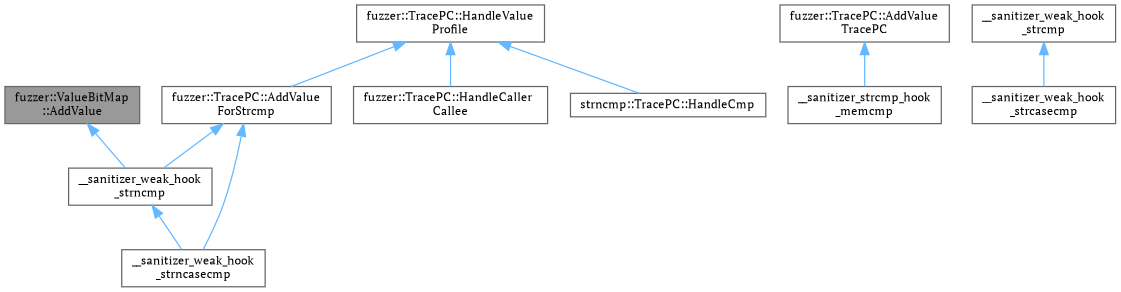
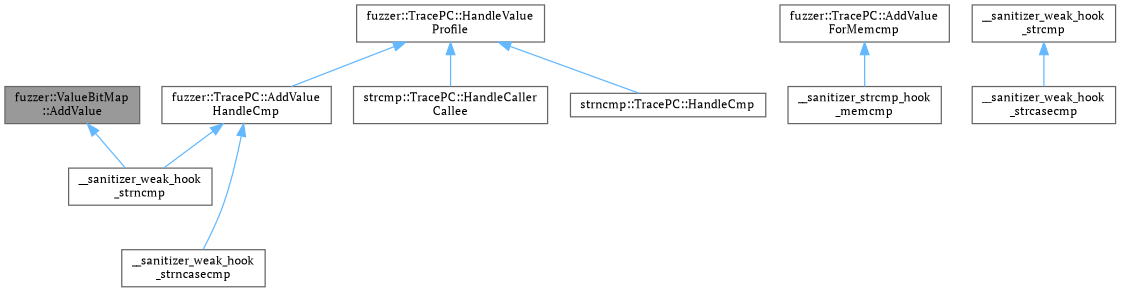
(865, 23) -> (865, 23)
(247, 105) -> (247, 105)
(451, 105) -> (451, 105)
(170, 233) -> none
